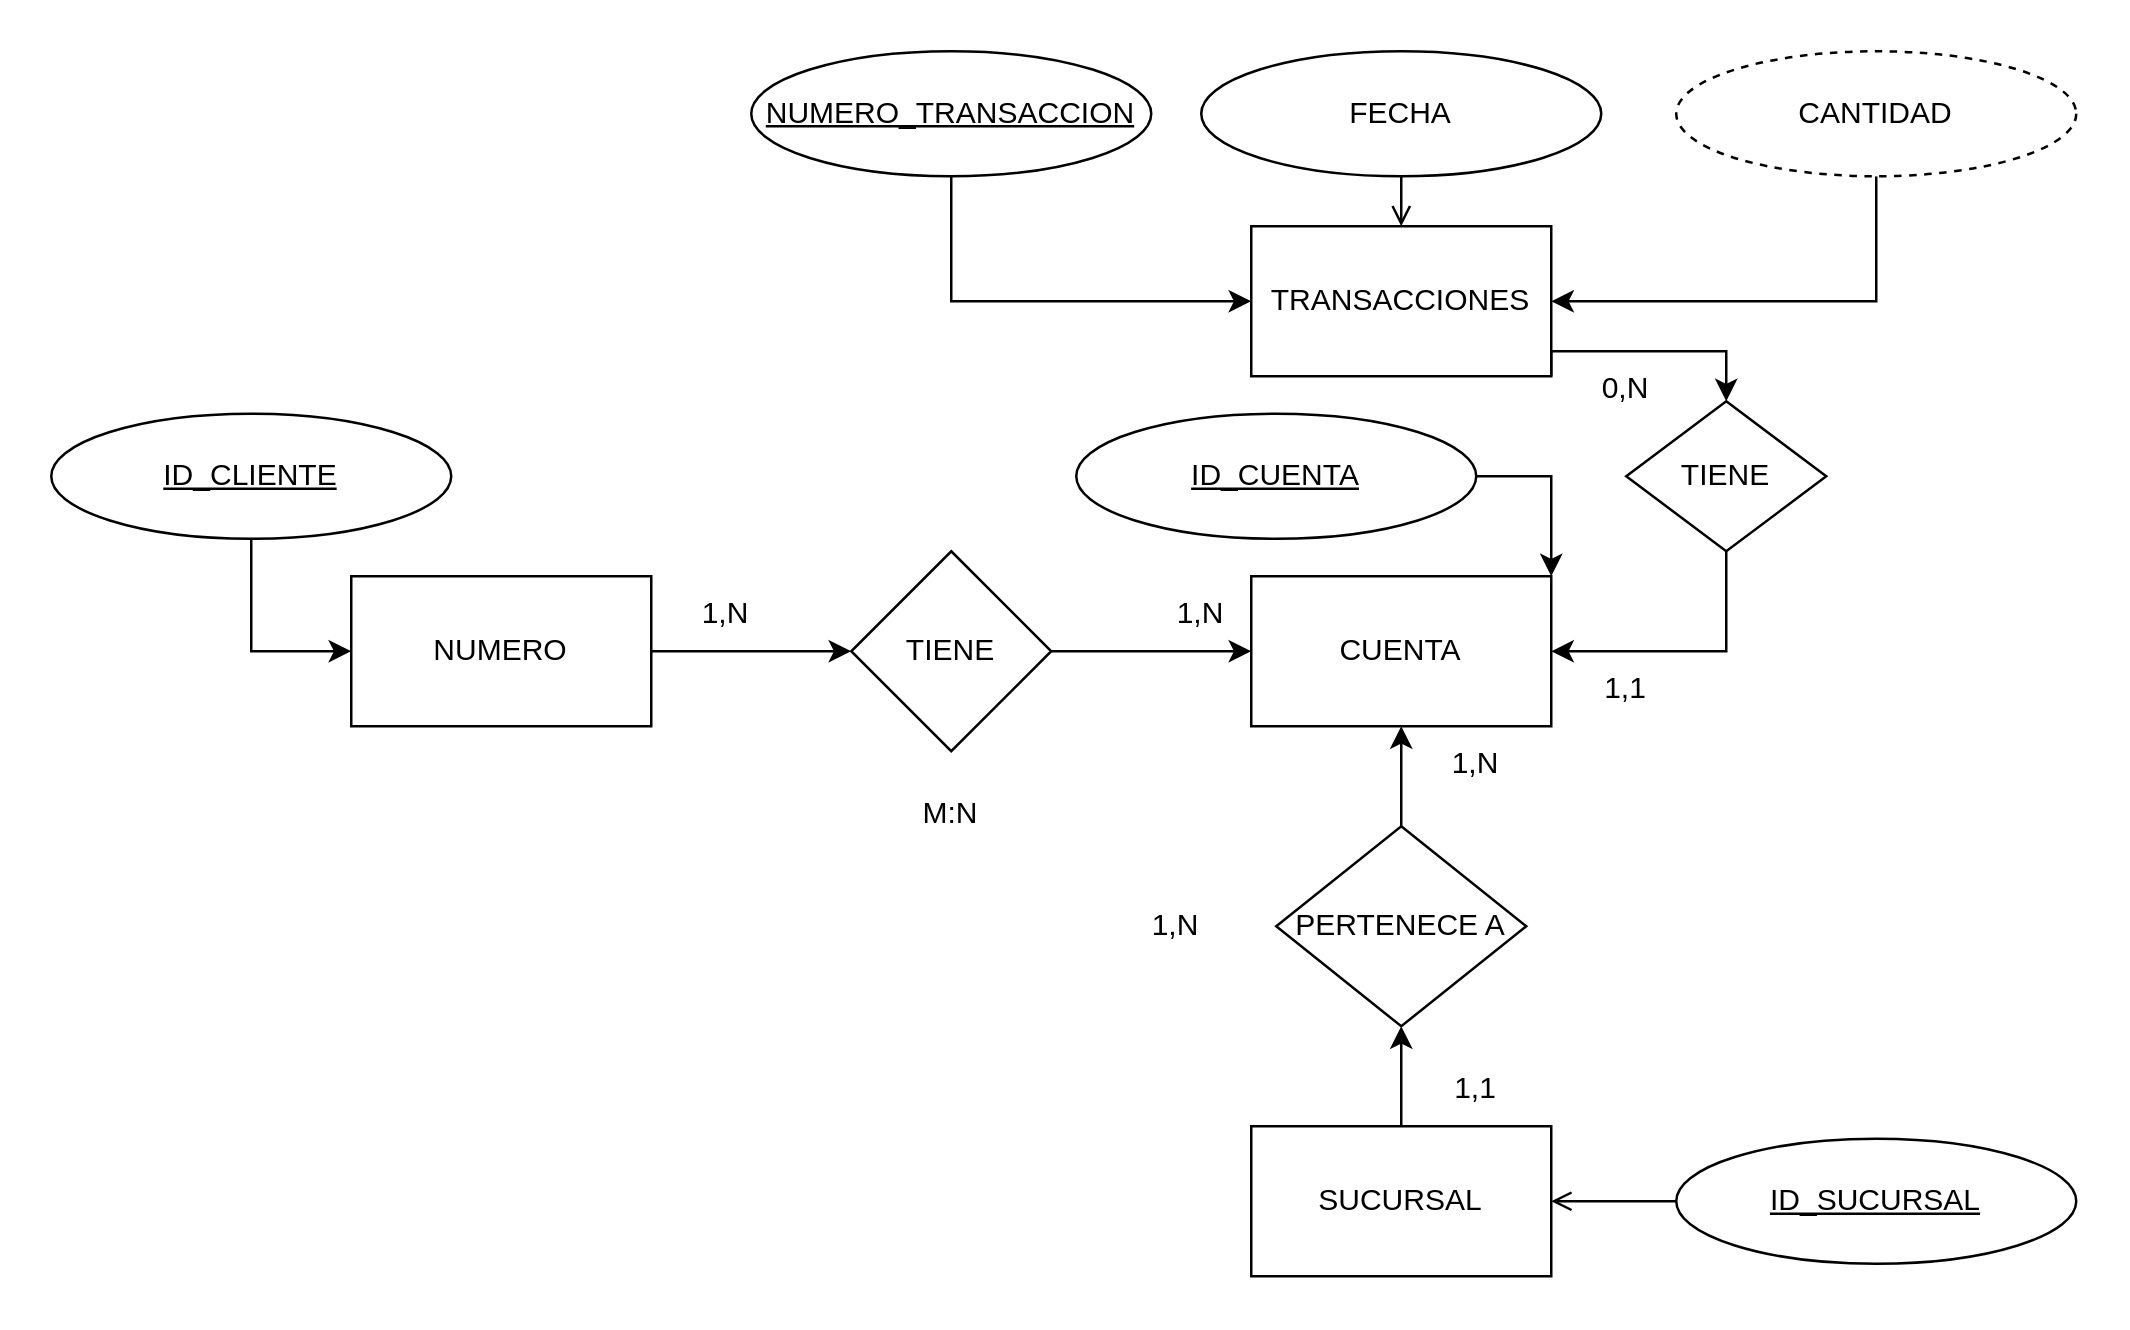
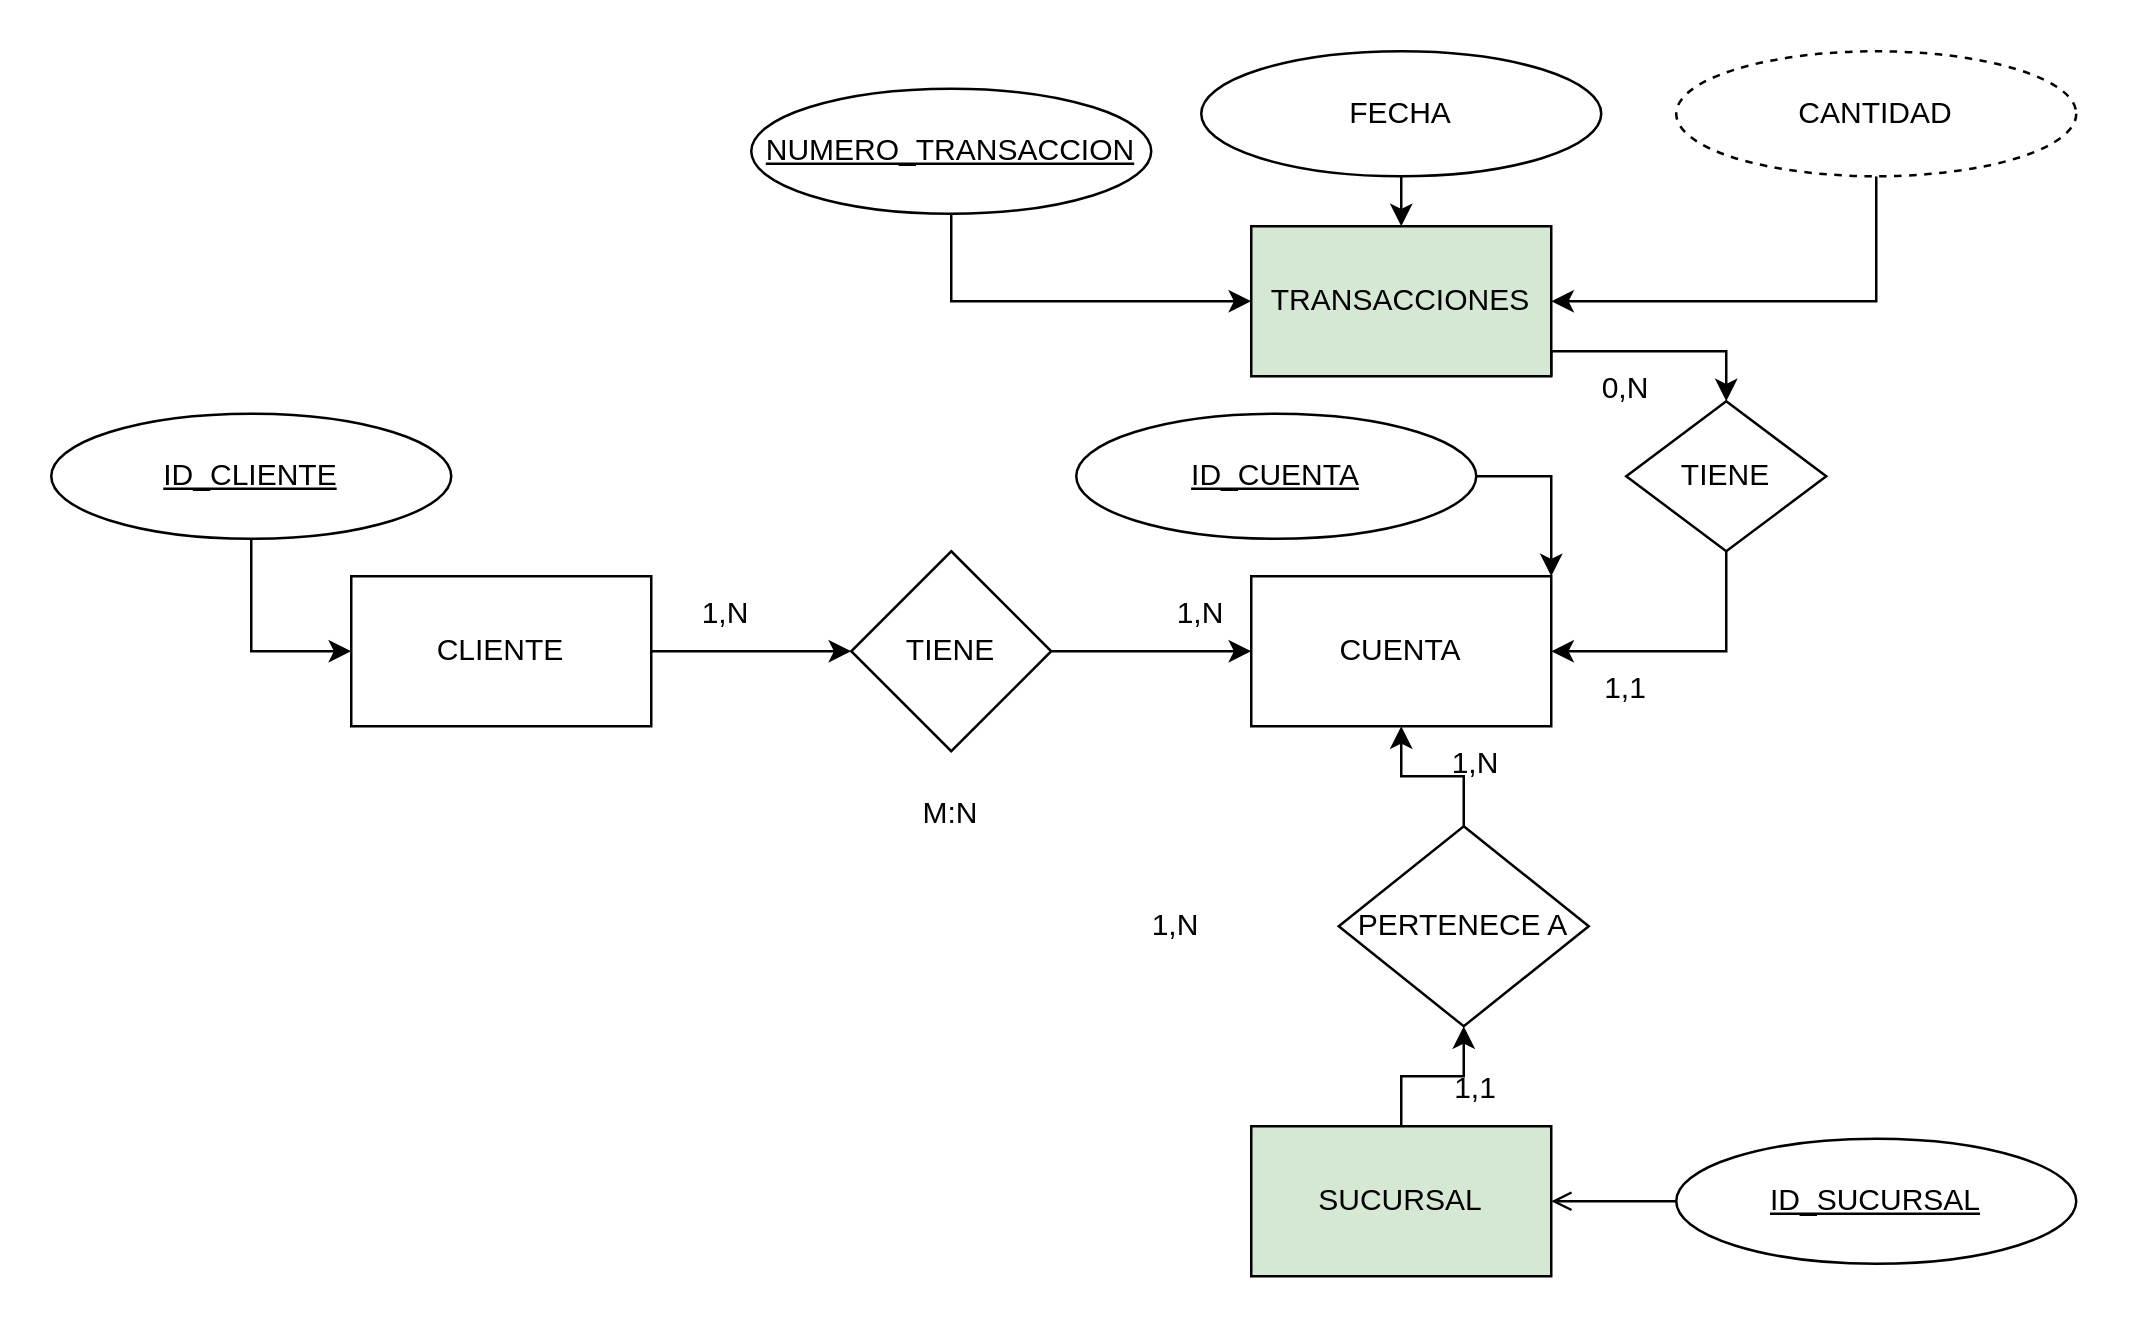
(951, 114) -> (951, 151)
(1401, 212) -> (1401, 208)
(1401, 301) -> (1401, 301)
(501, 651) -> (501, 651)
(1401, 926) -> (1464, 926)
(1401, 1201) -> (1401, 1201)
